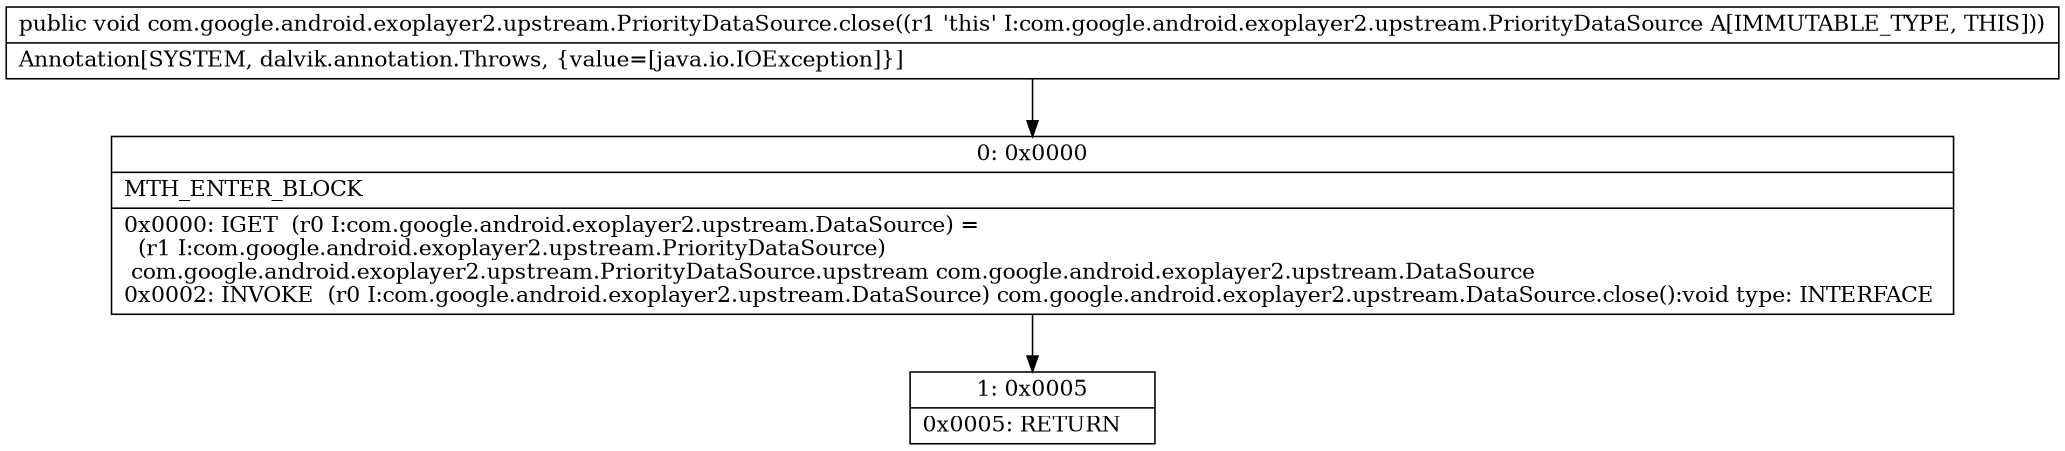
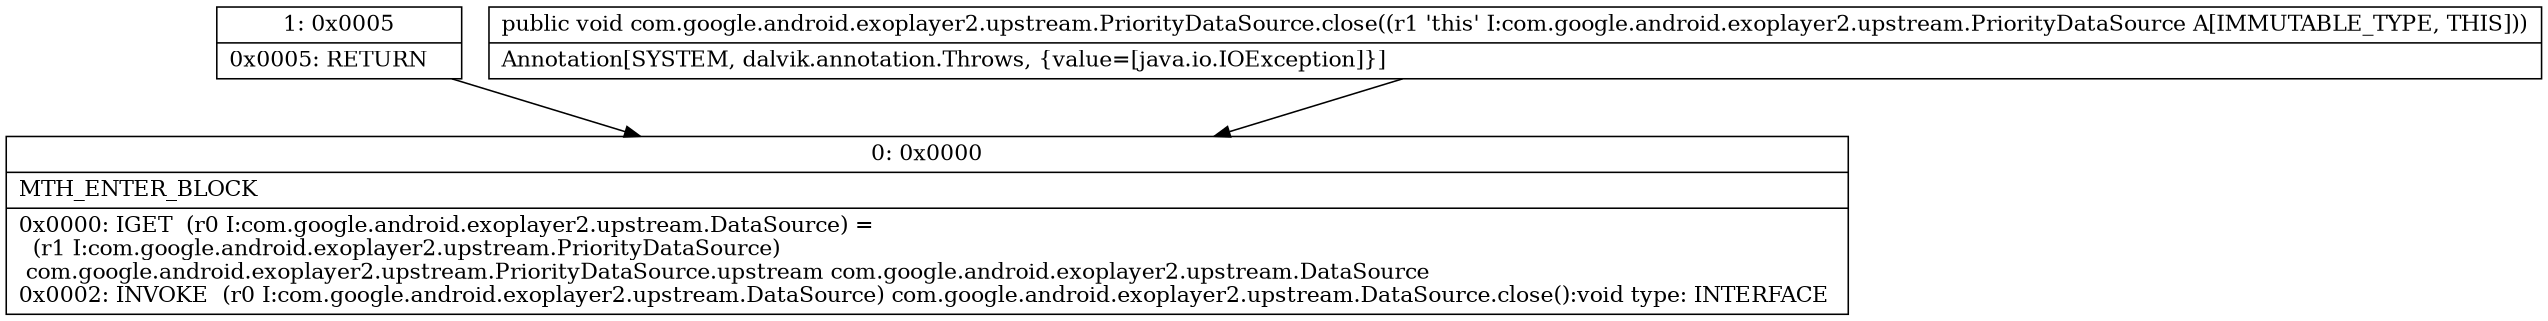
(1033, 335) -> (538, 105)
